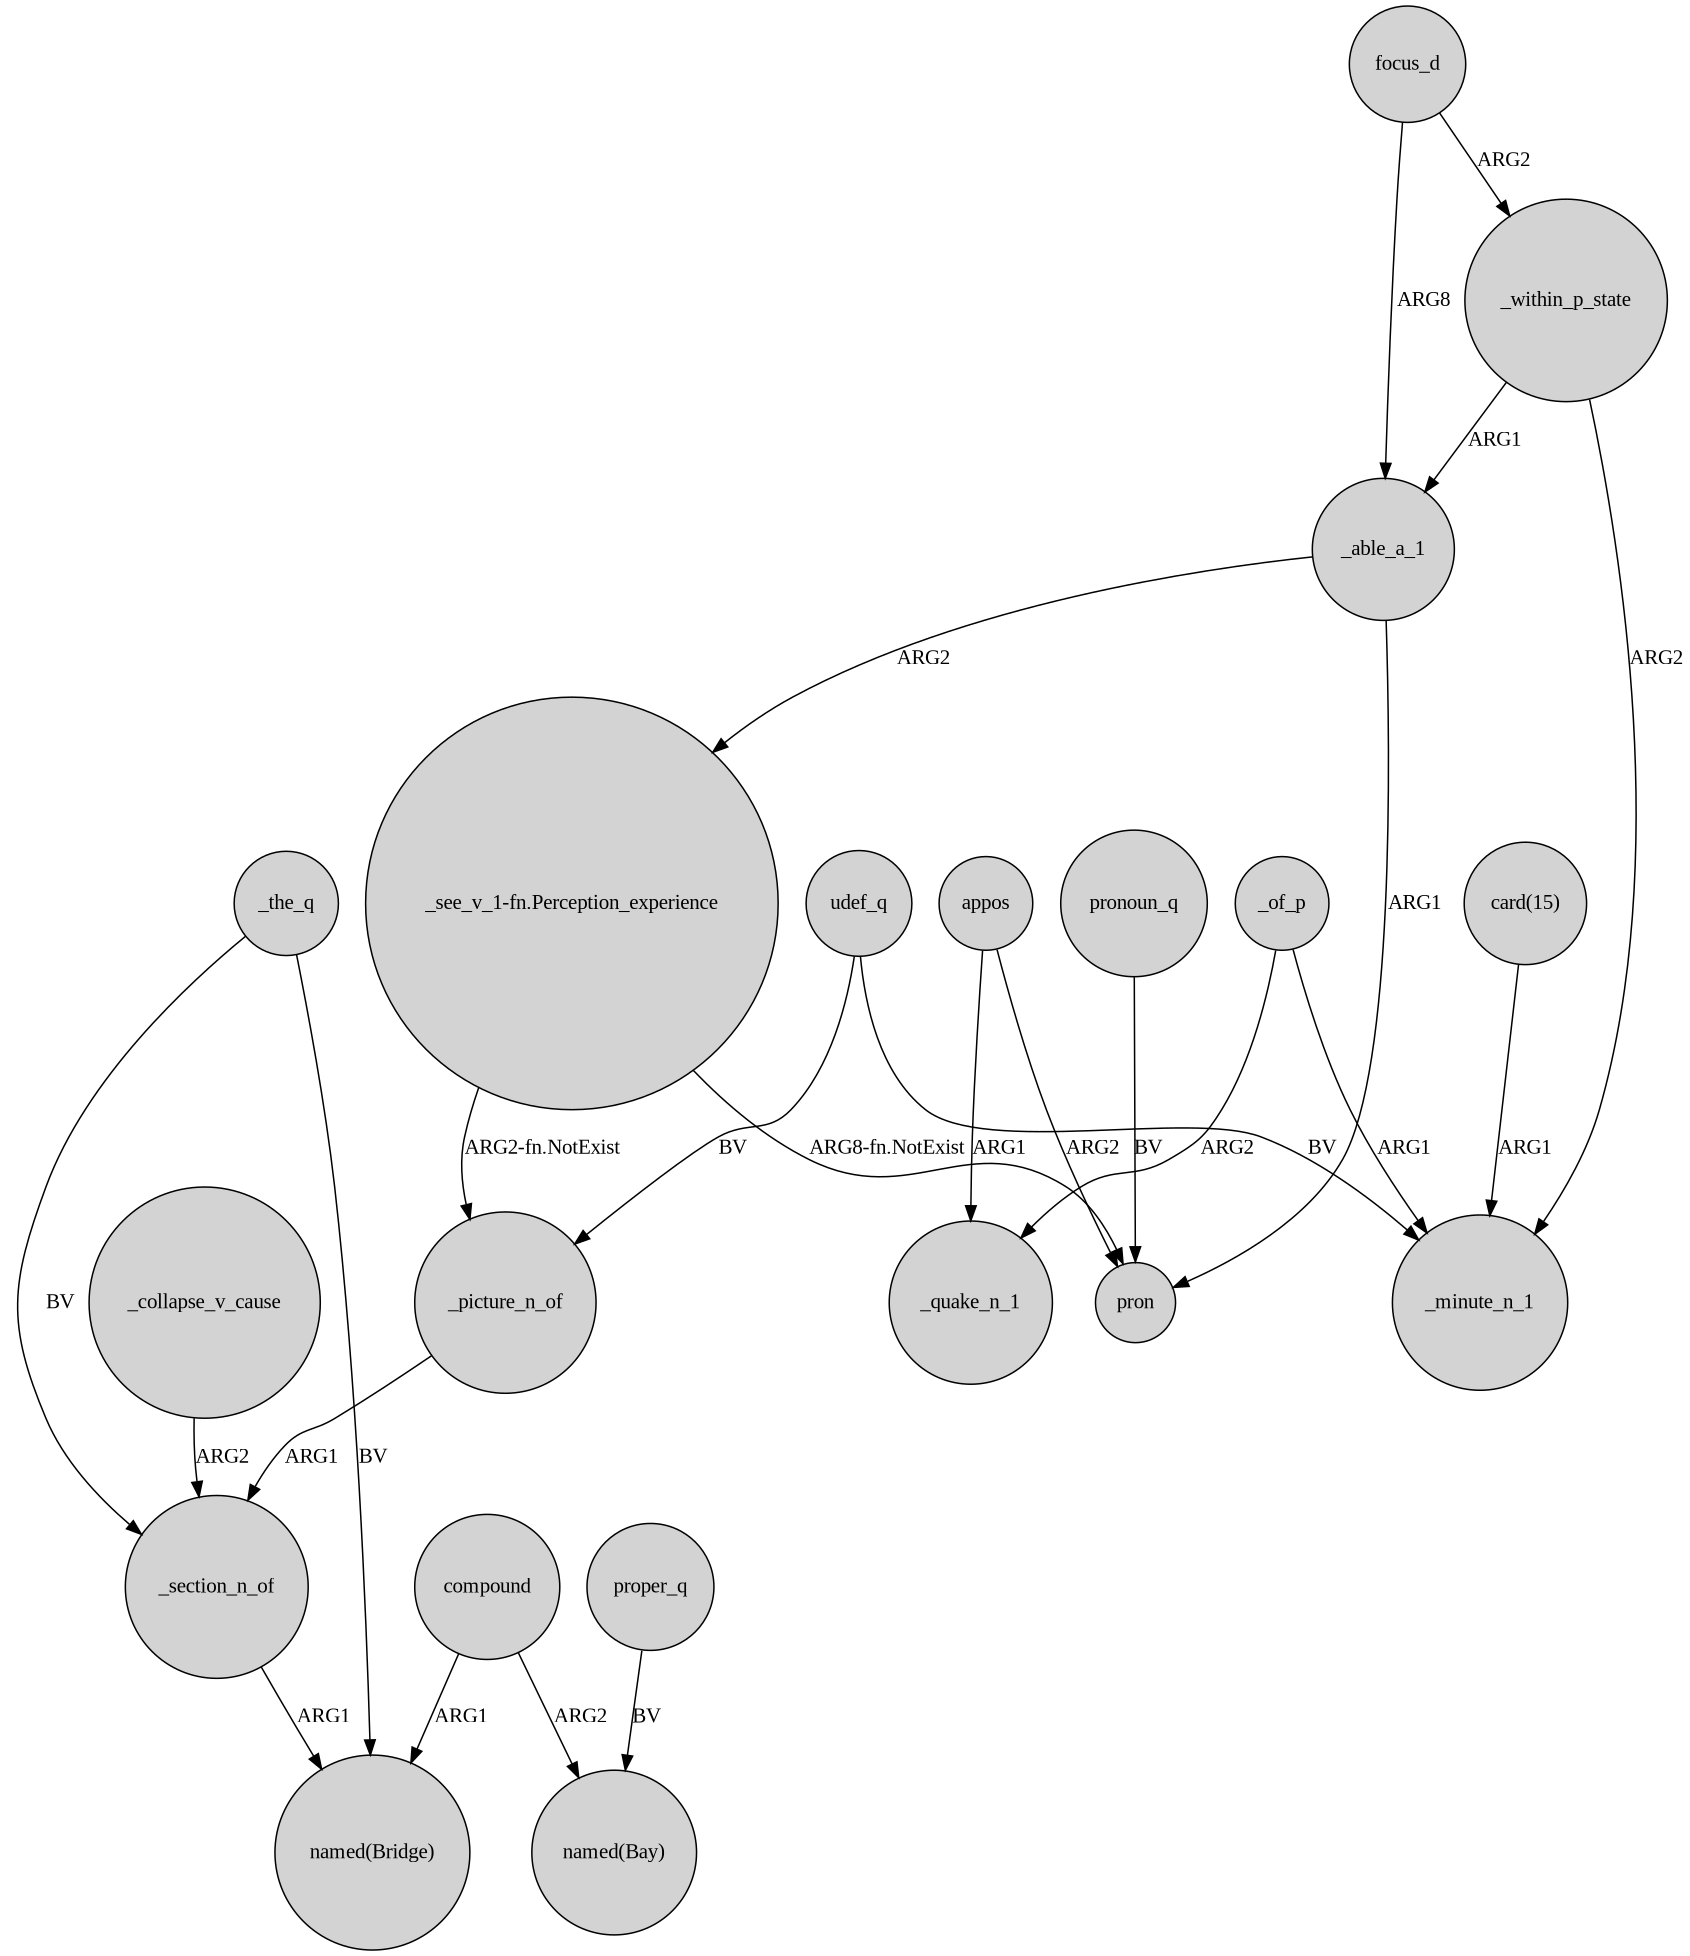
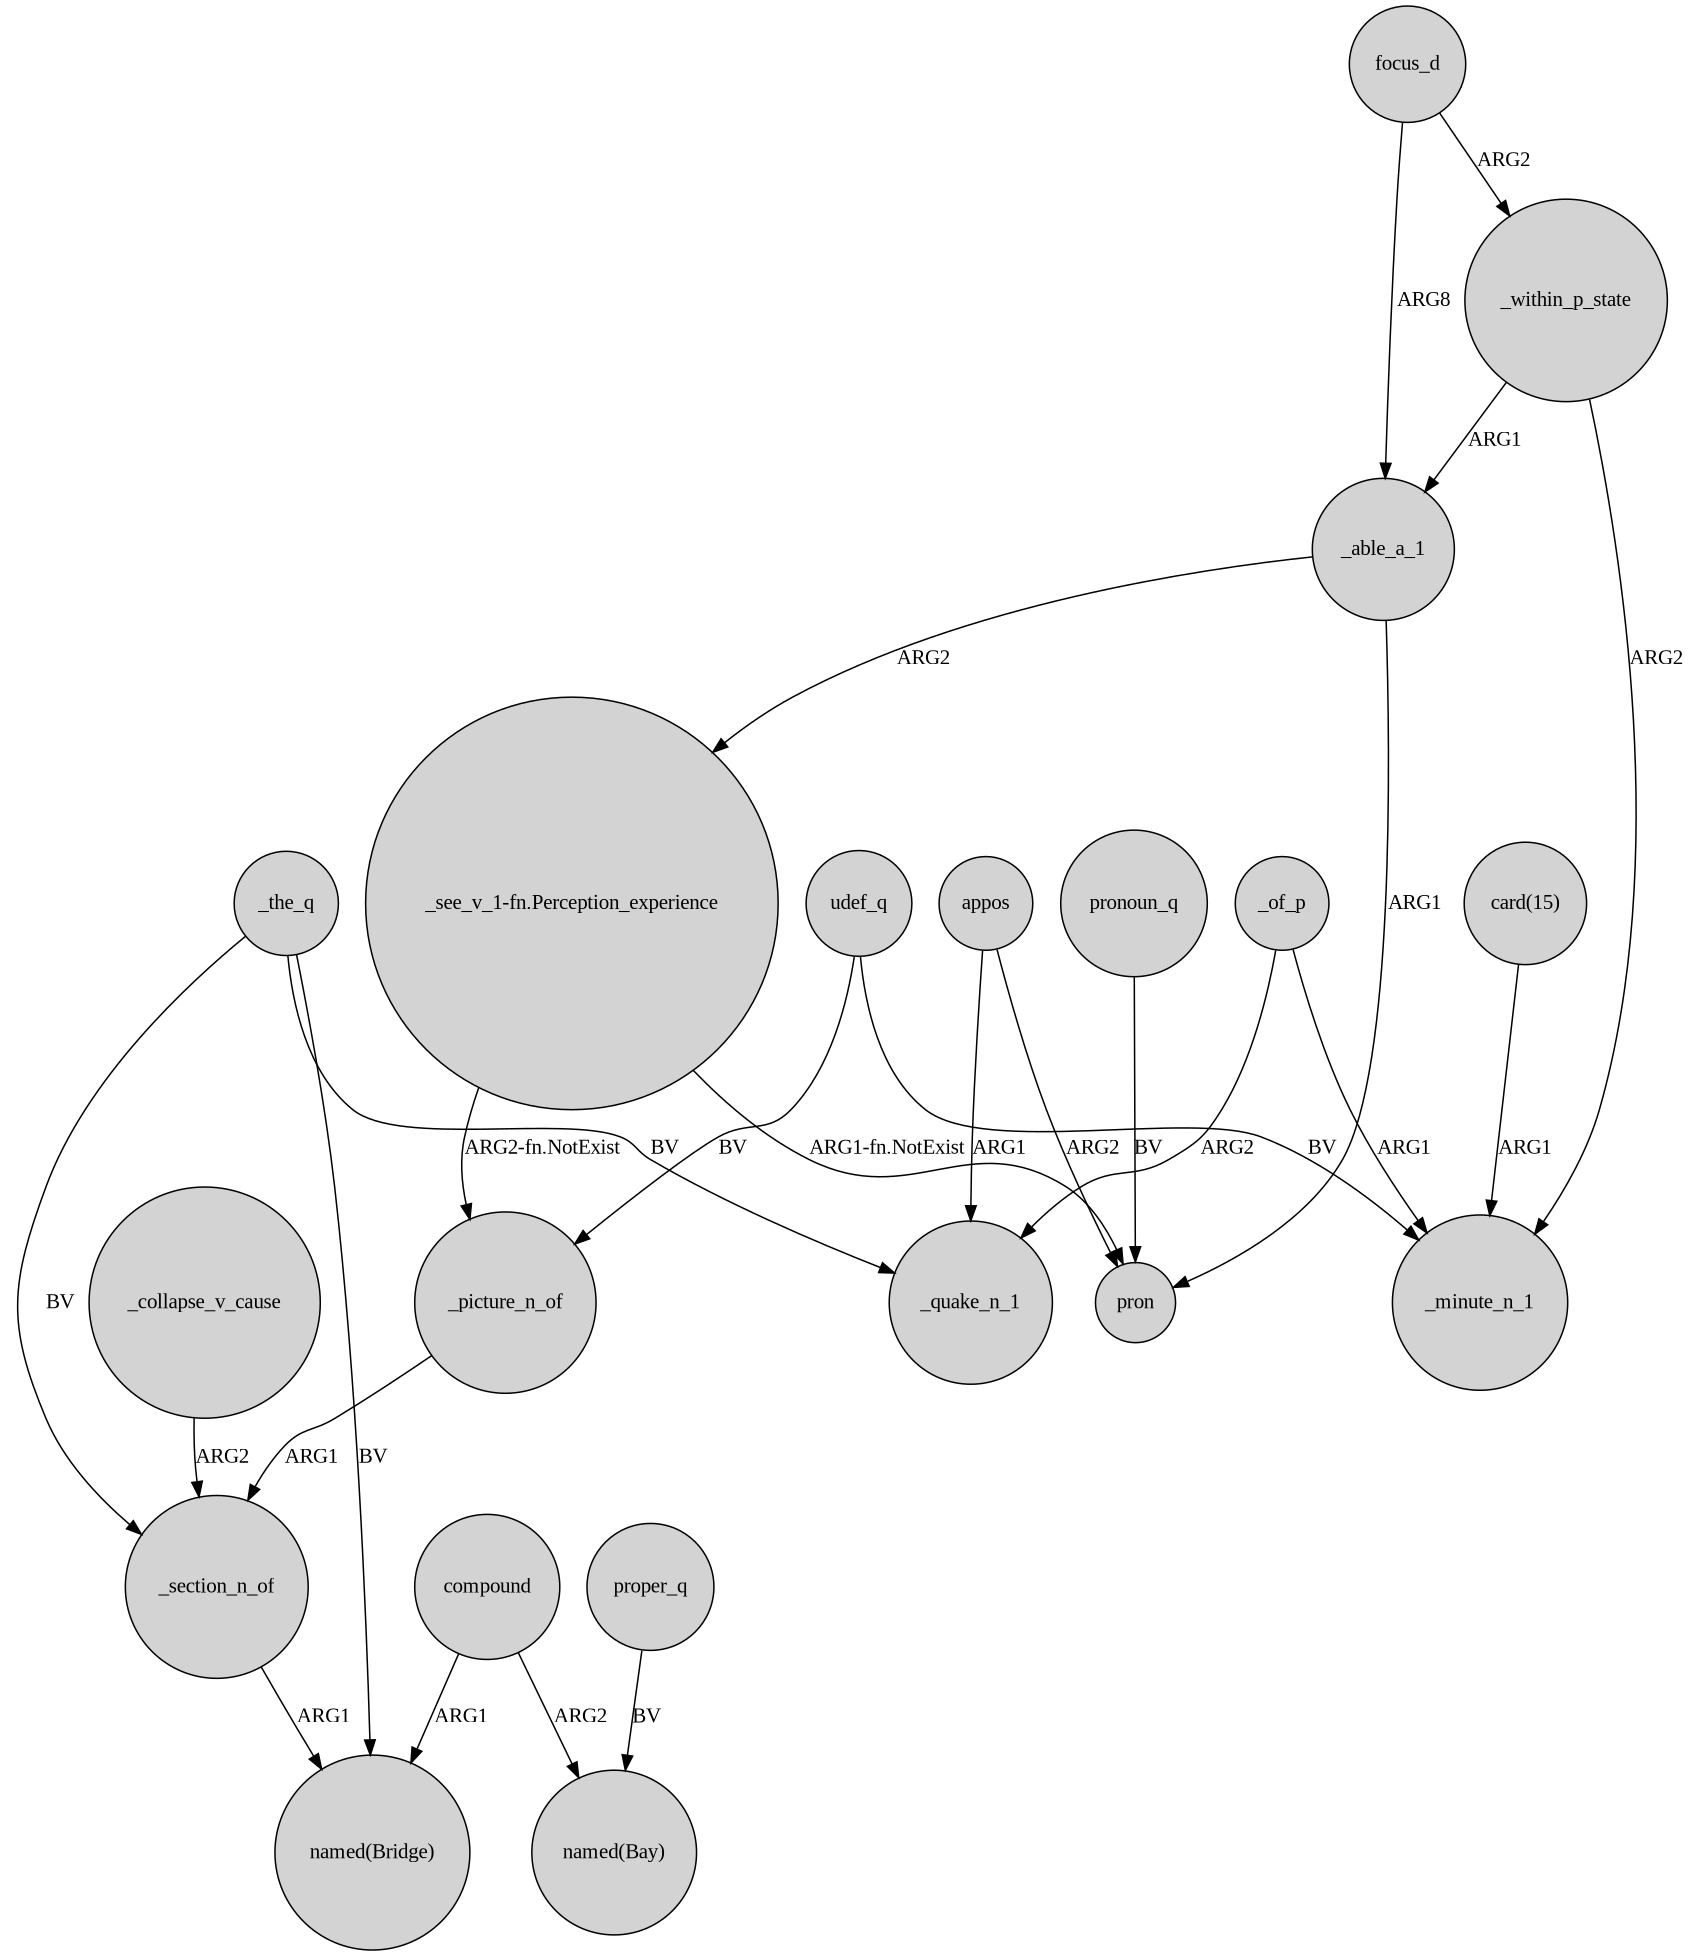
none -> (546, 1129)
(887, 1148) -> (887, 1148)
